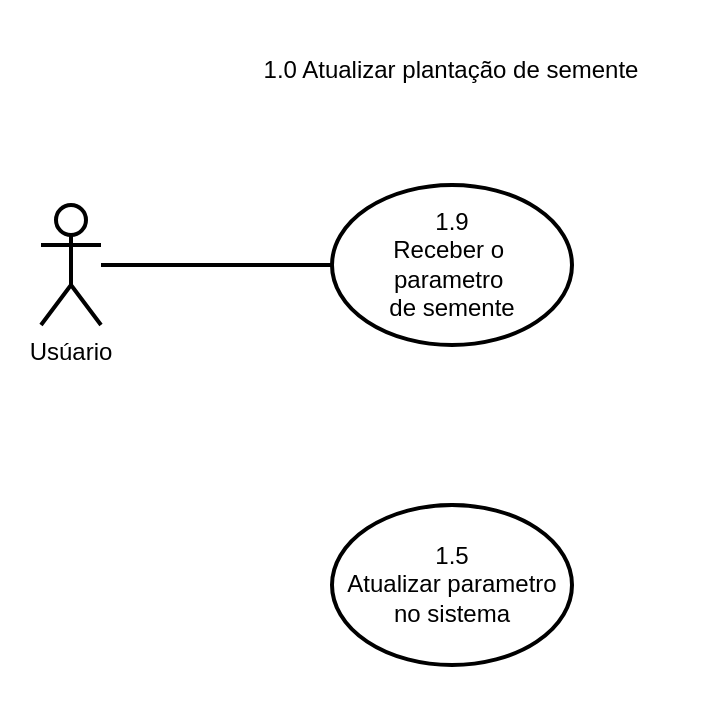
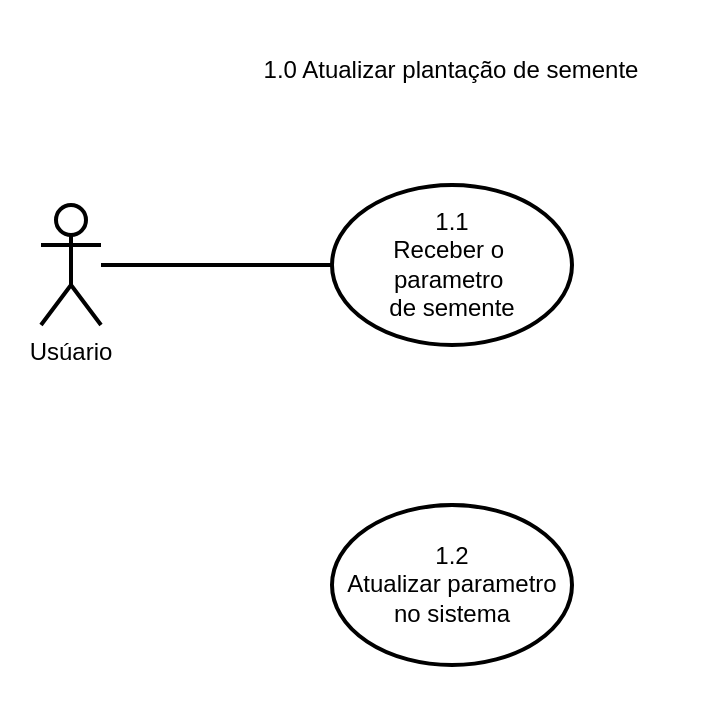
(453, 265) -> (453, 265)
(453, 585) -> (453, 585)
